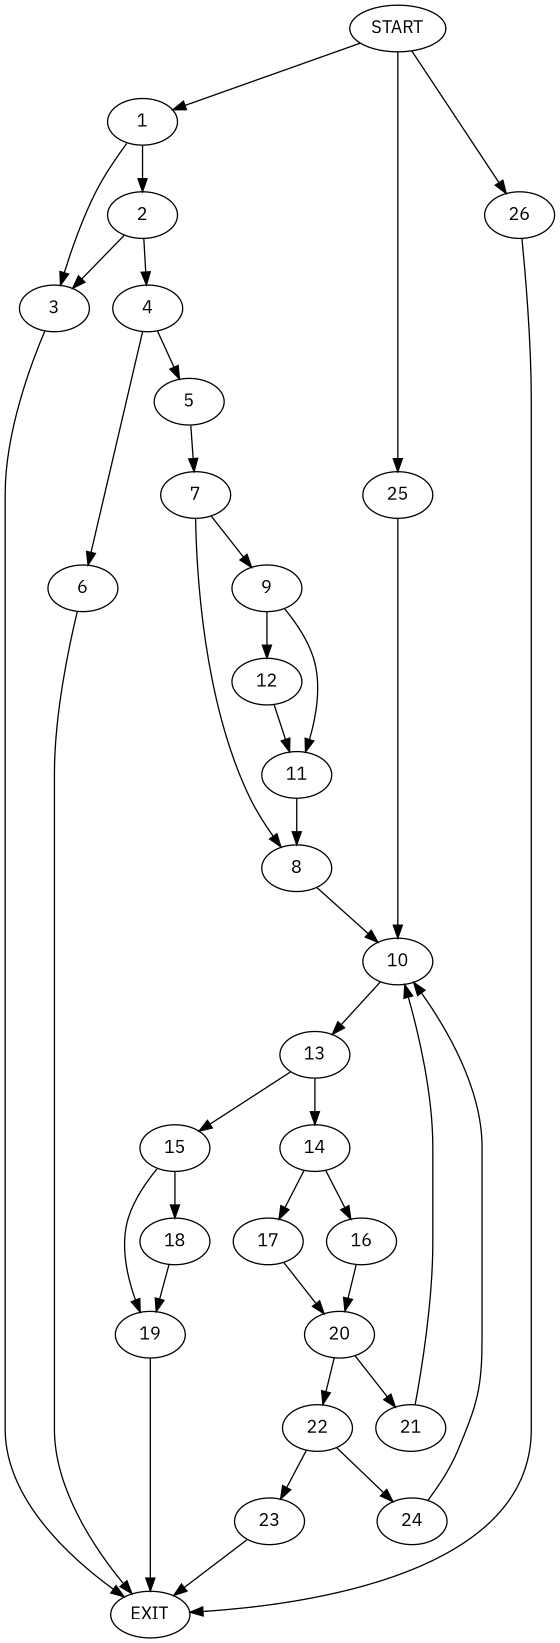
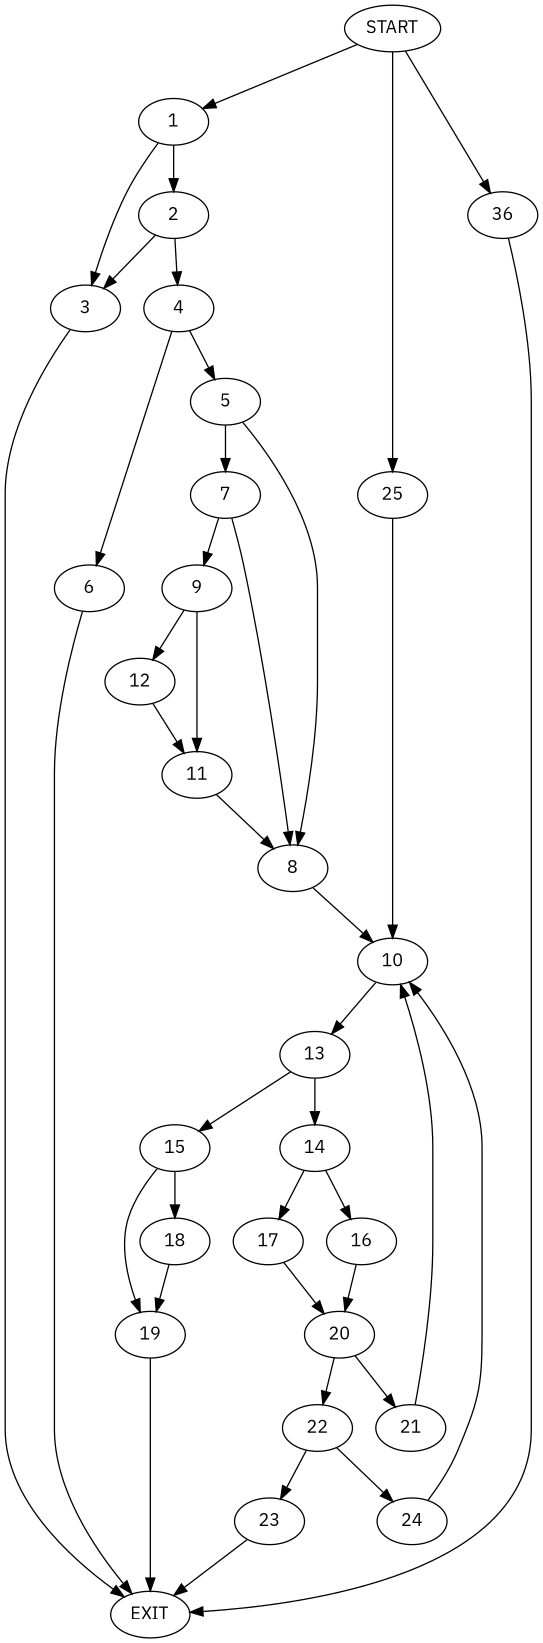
(520, 215) -> (503, 215)
none -> (317, 618)
